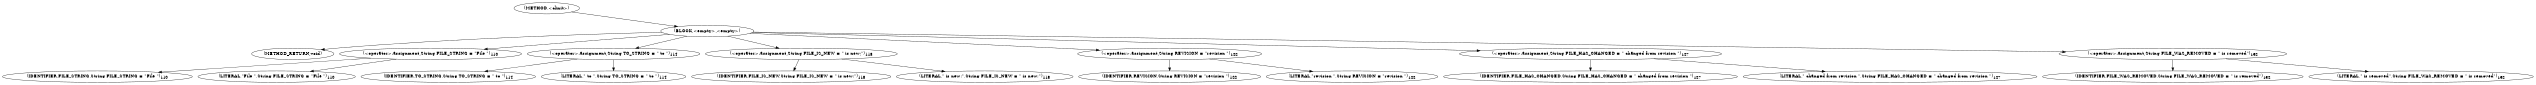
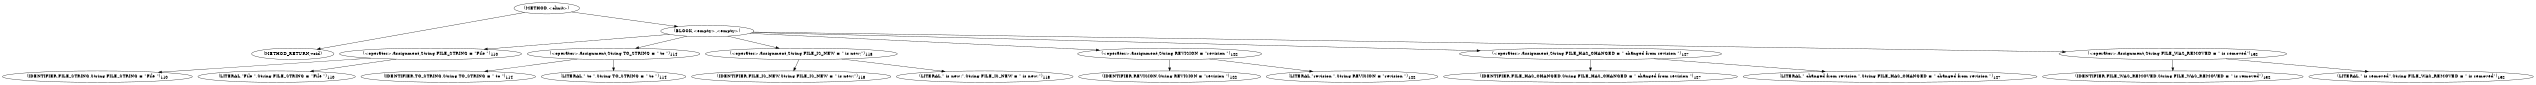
(493, 38) -> (422, 31)
